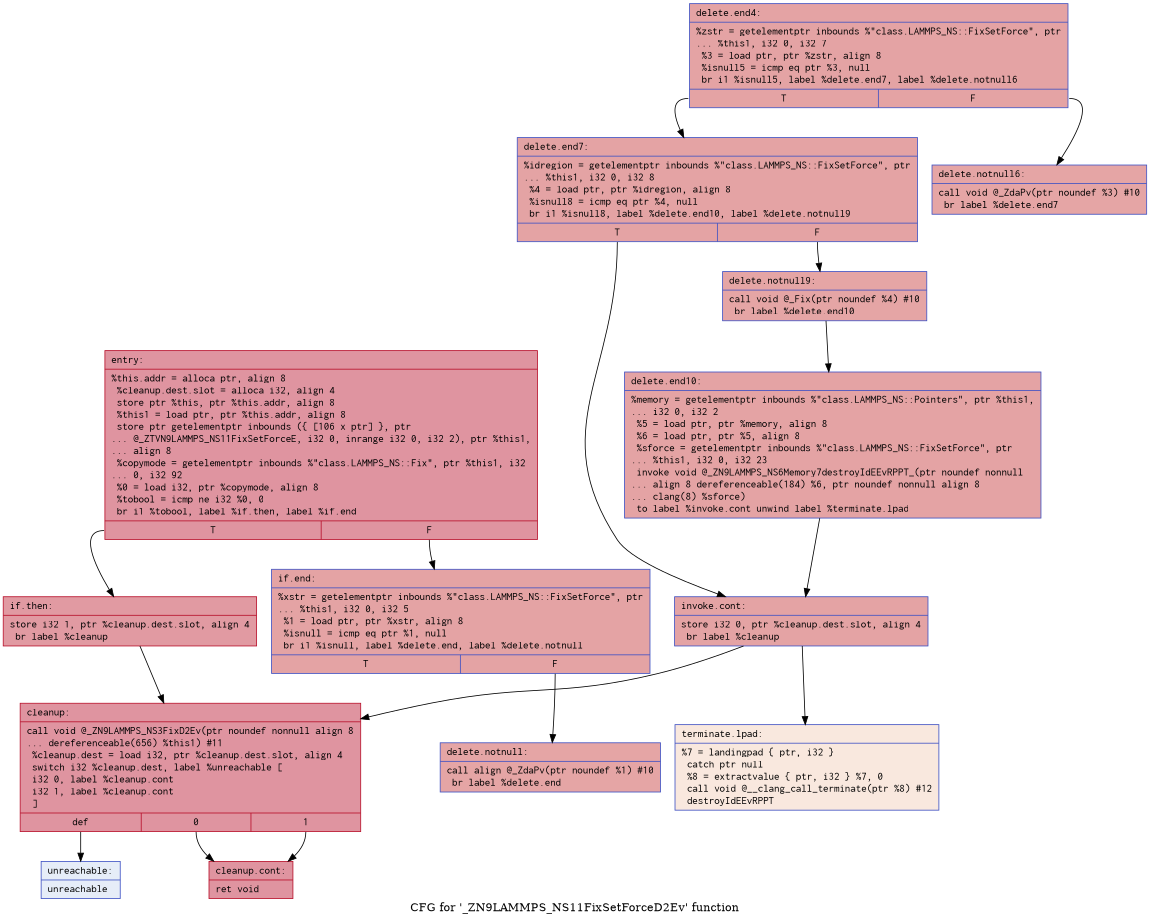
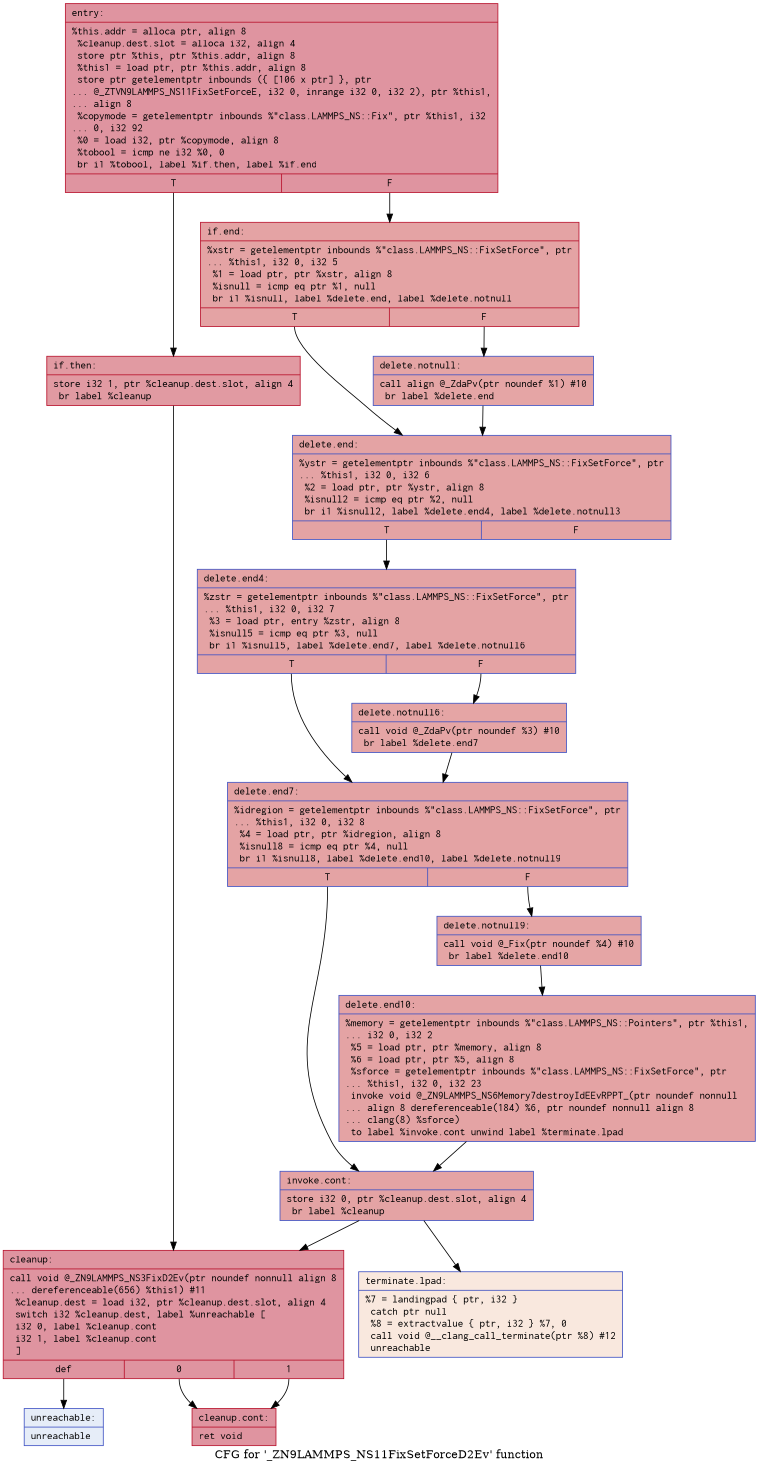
(789, 55) -> (302, 621)
none -> (482, 487)
(461, 621) -> (390, 274)
none -> (449, 764)
(728, 800) -> (398, 1348)
